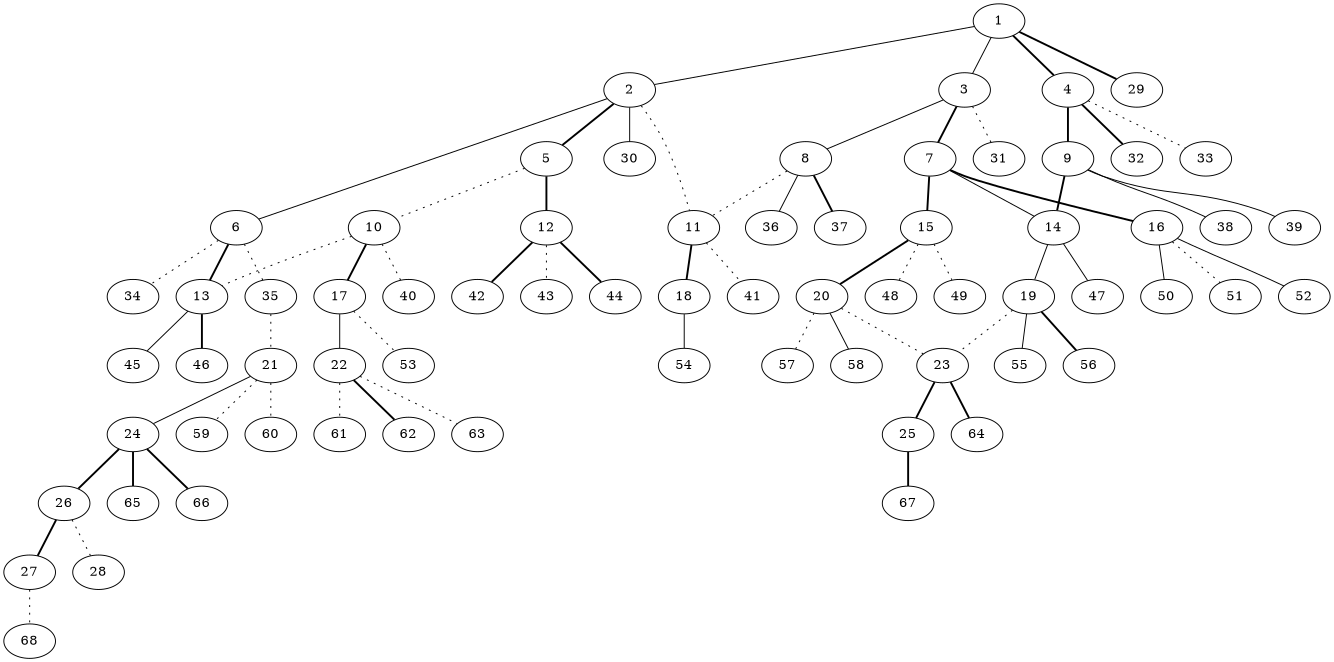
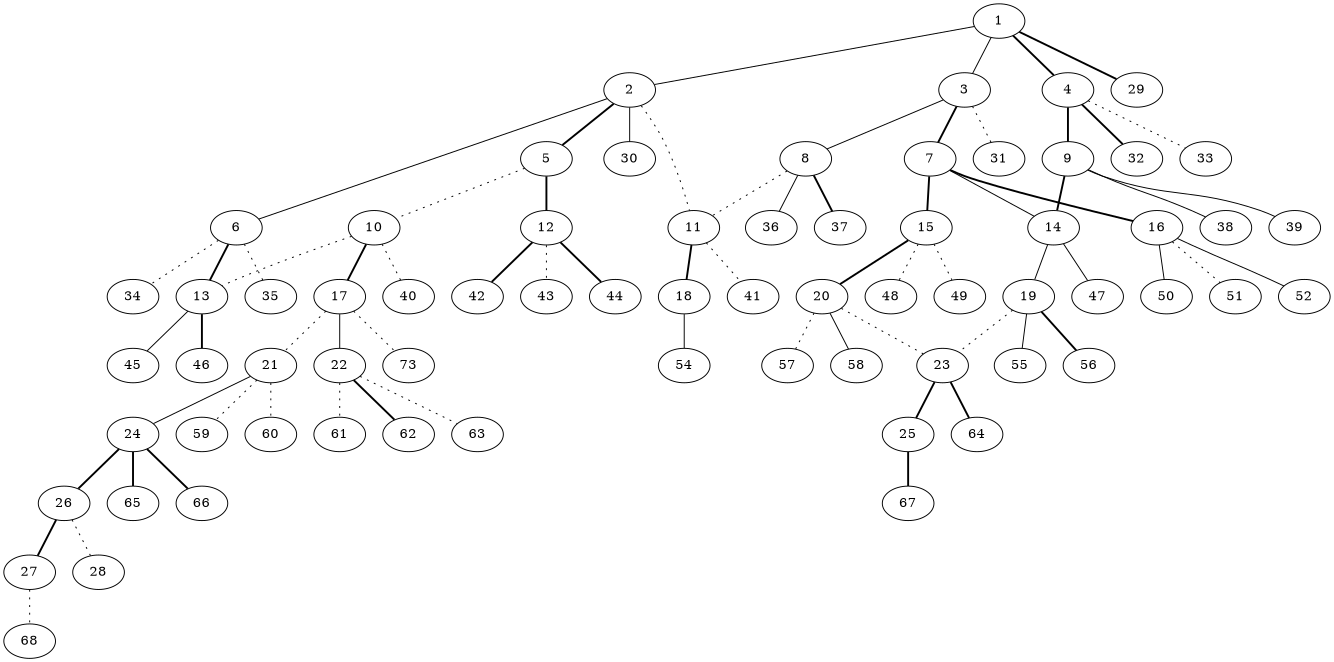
(271, 331) -> (305, 331)
(409, 366) -> (409, 366)
